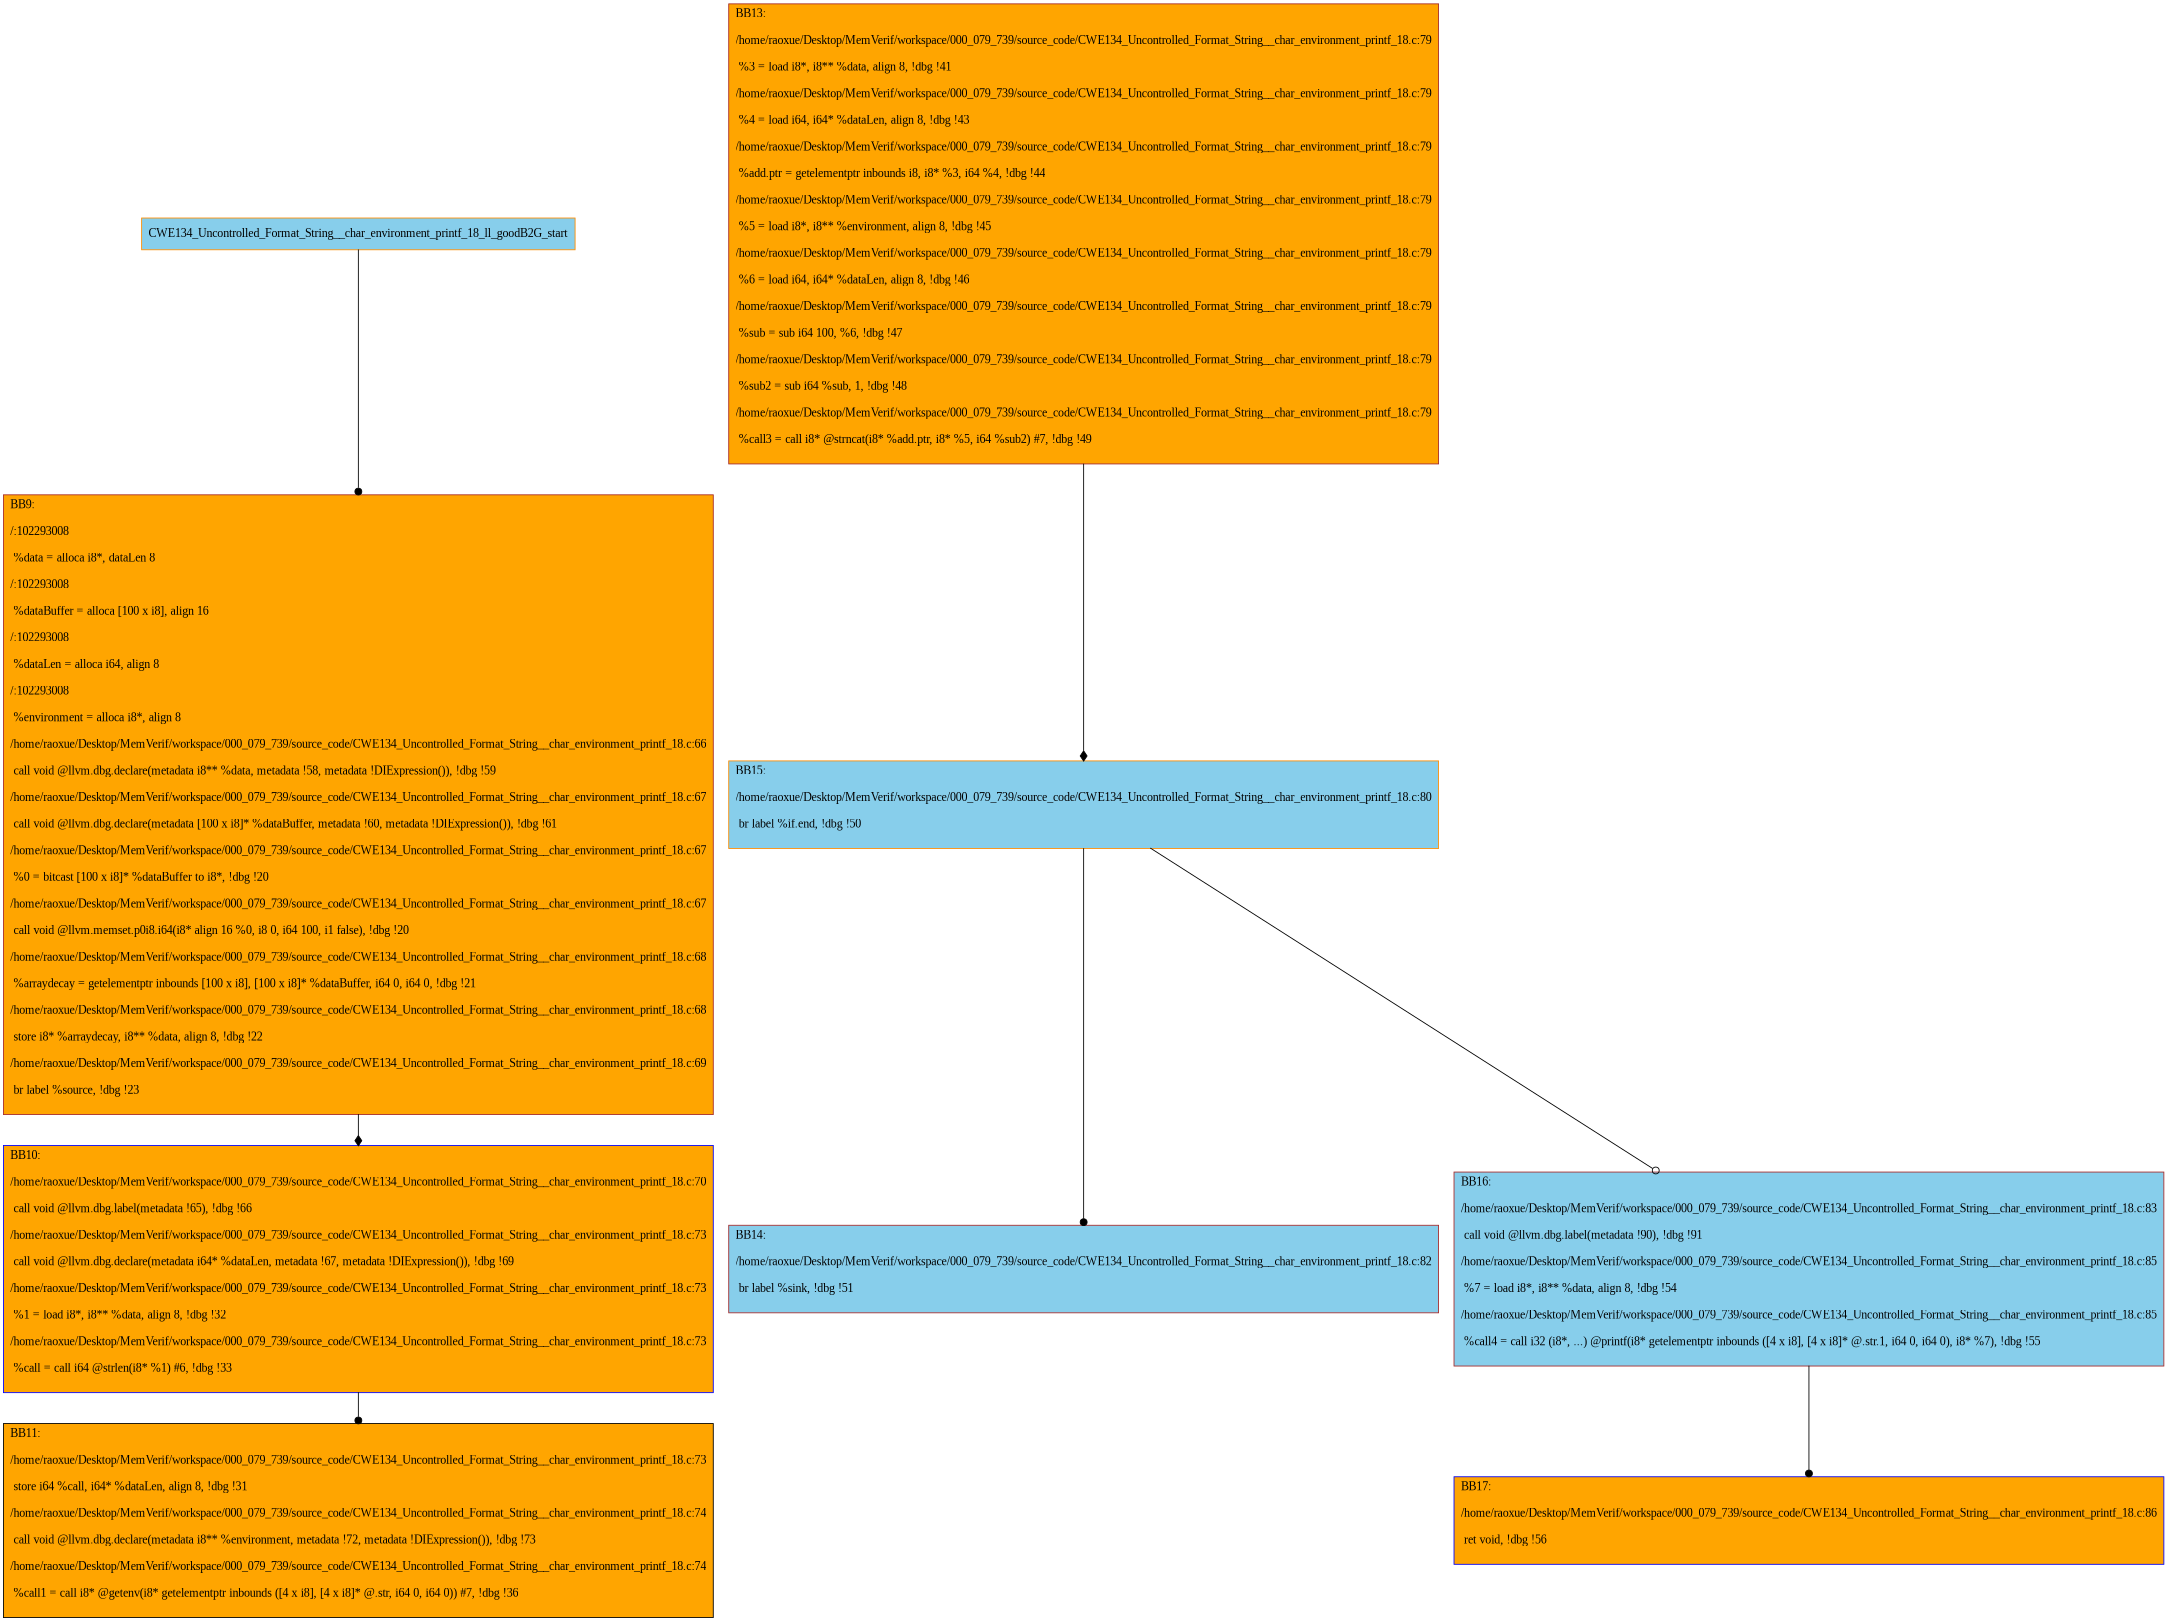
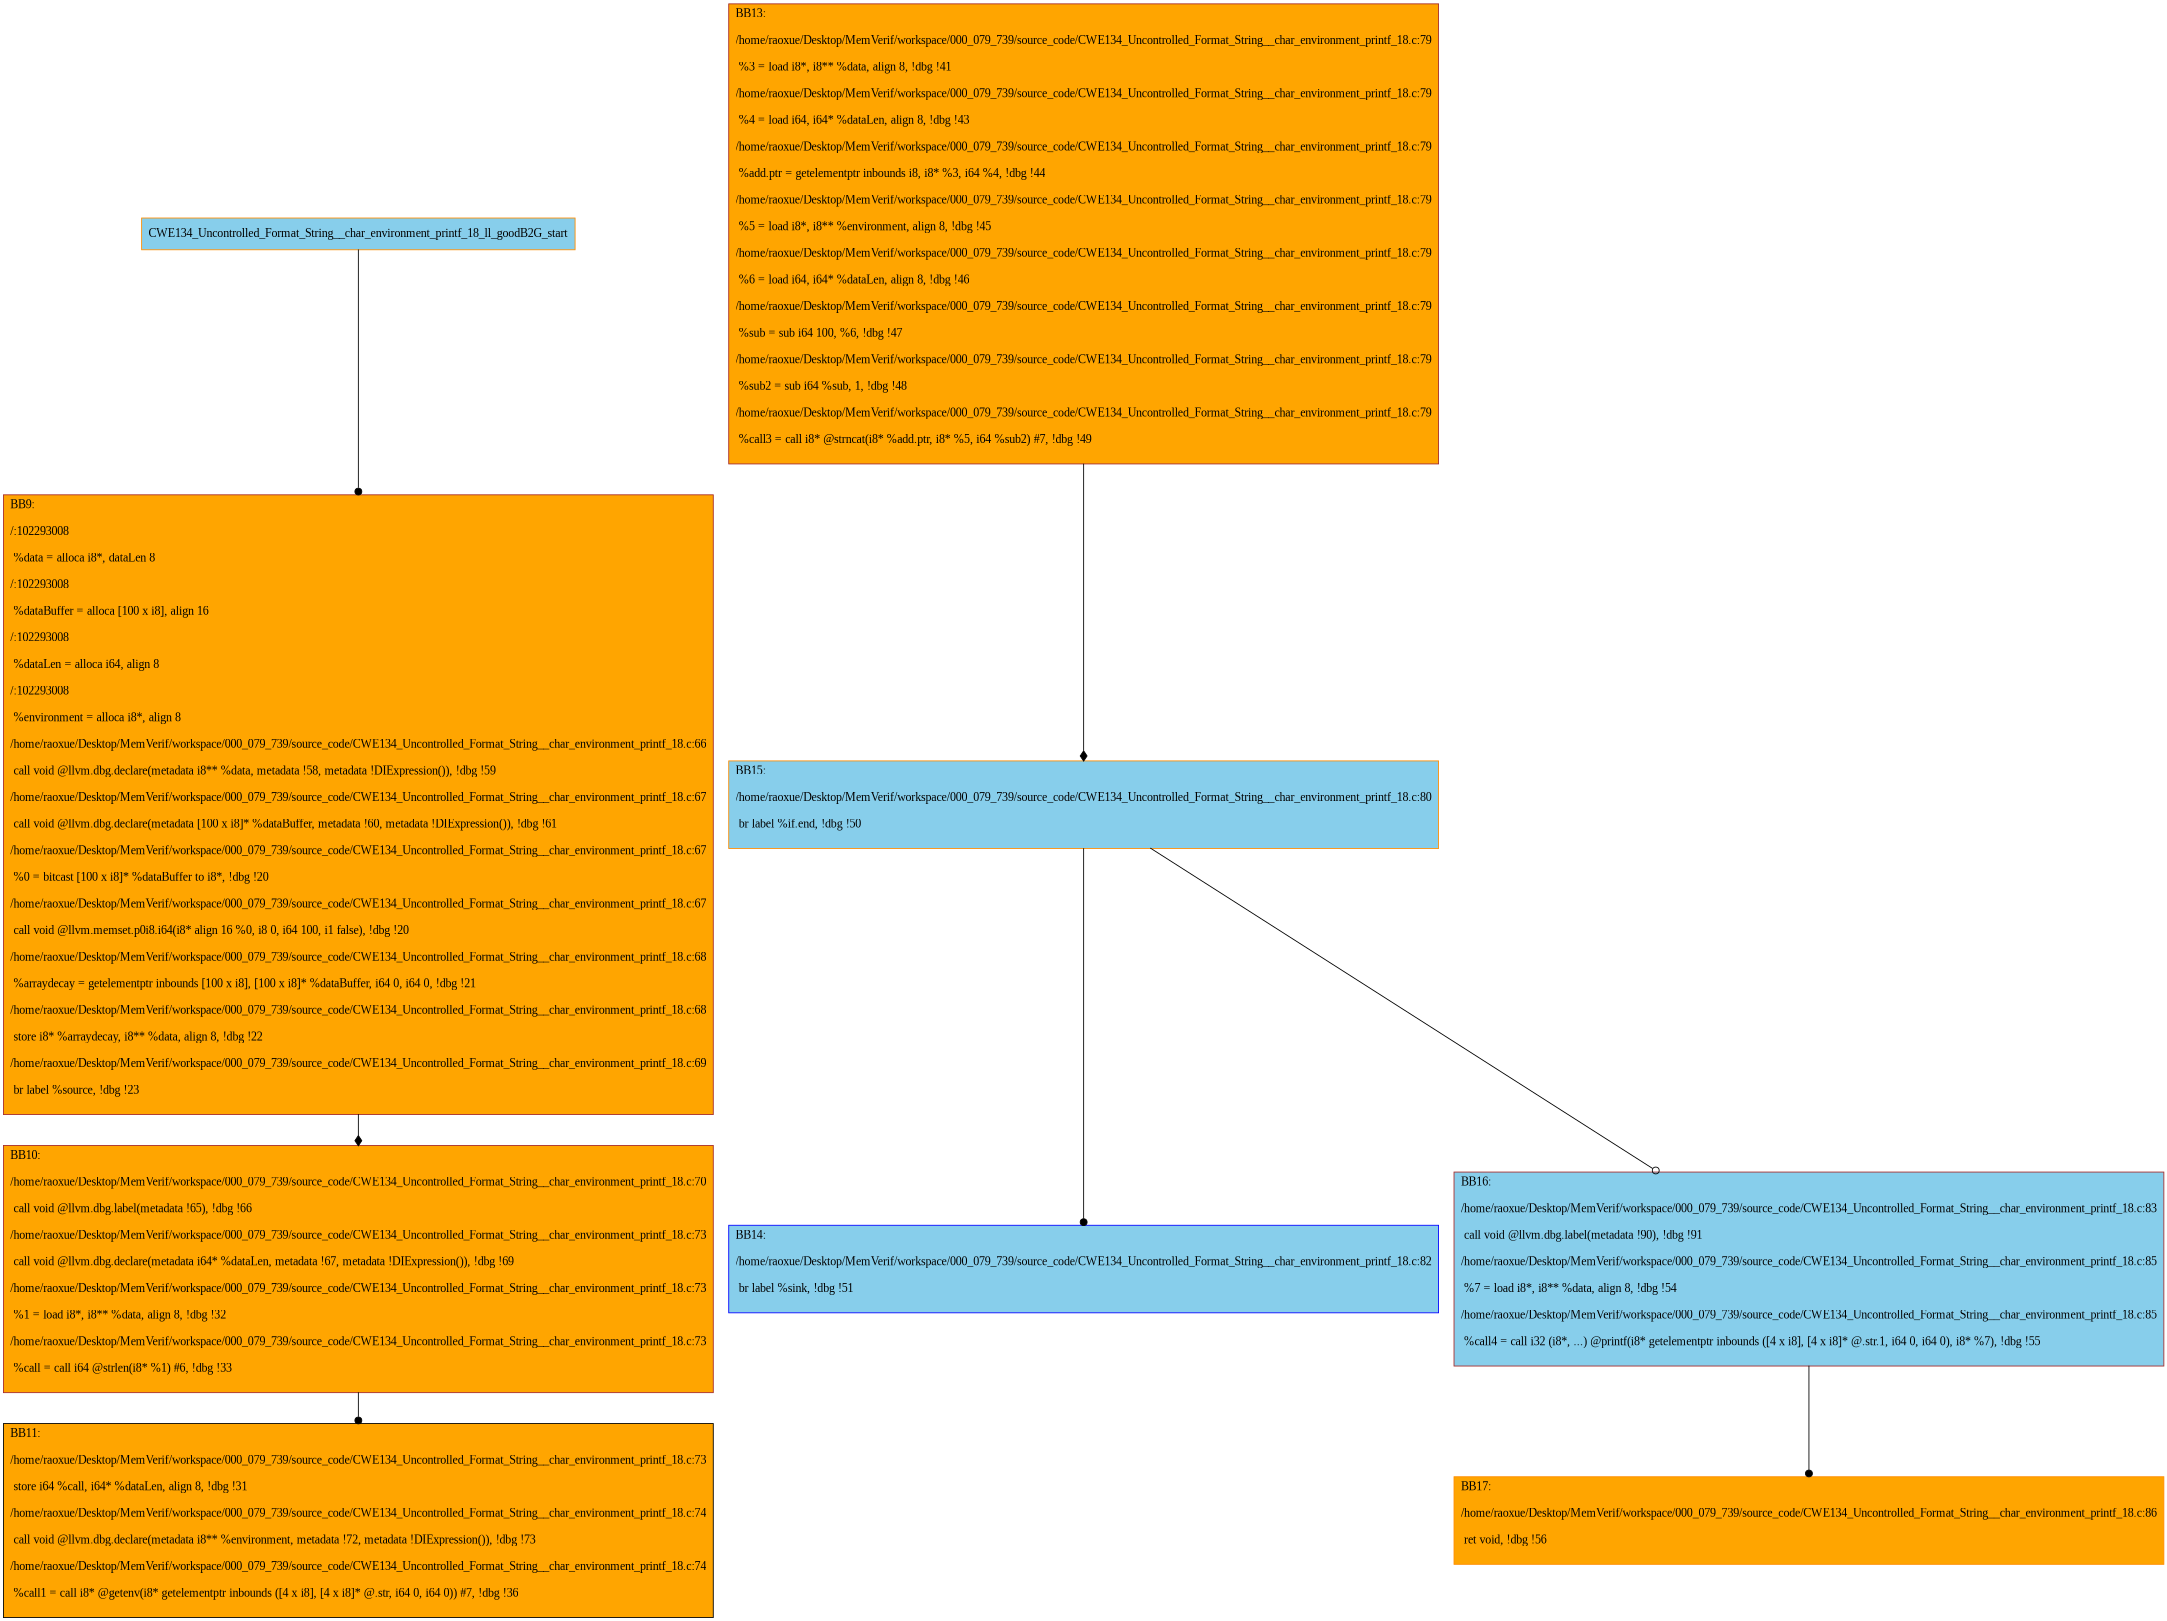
(358, 1269) -> (358, 1269)
(1084, 1269) -> (1084, 1269)
(1809, 1521) -> (1809, 1521)
